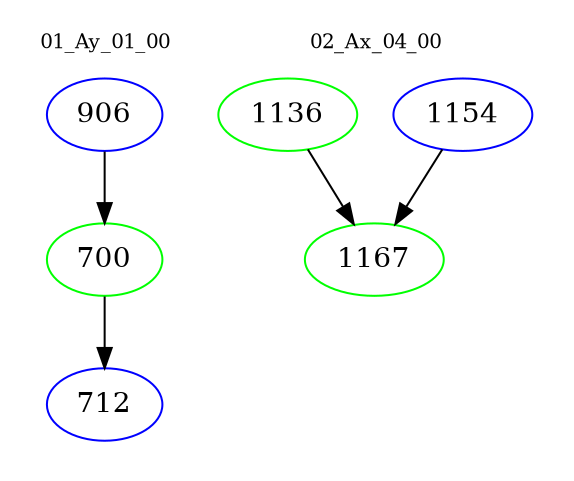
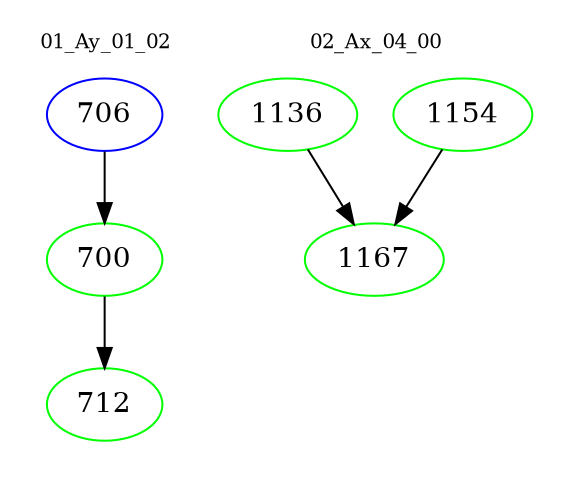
(106, 43) -> (106, 43)
(105, 115) -> (105, 115)
(463, 115) -> (463, 115)
(105, 405) -> (105, 405)
